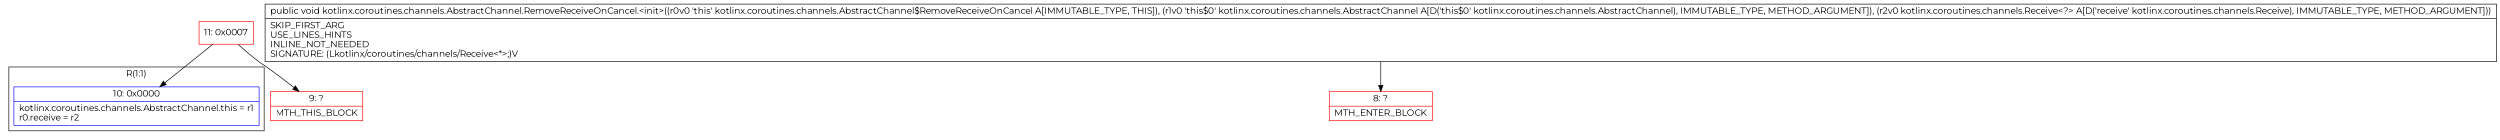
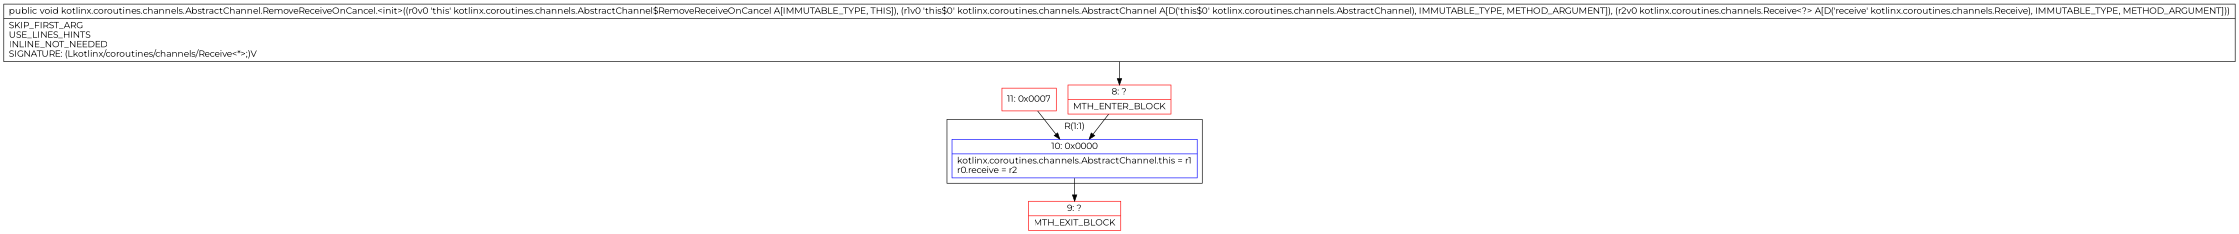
(269, 68) -> (1075, 187)
(317, 113) -> (1075, 223)
none -> (1101, 124)
